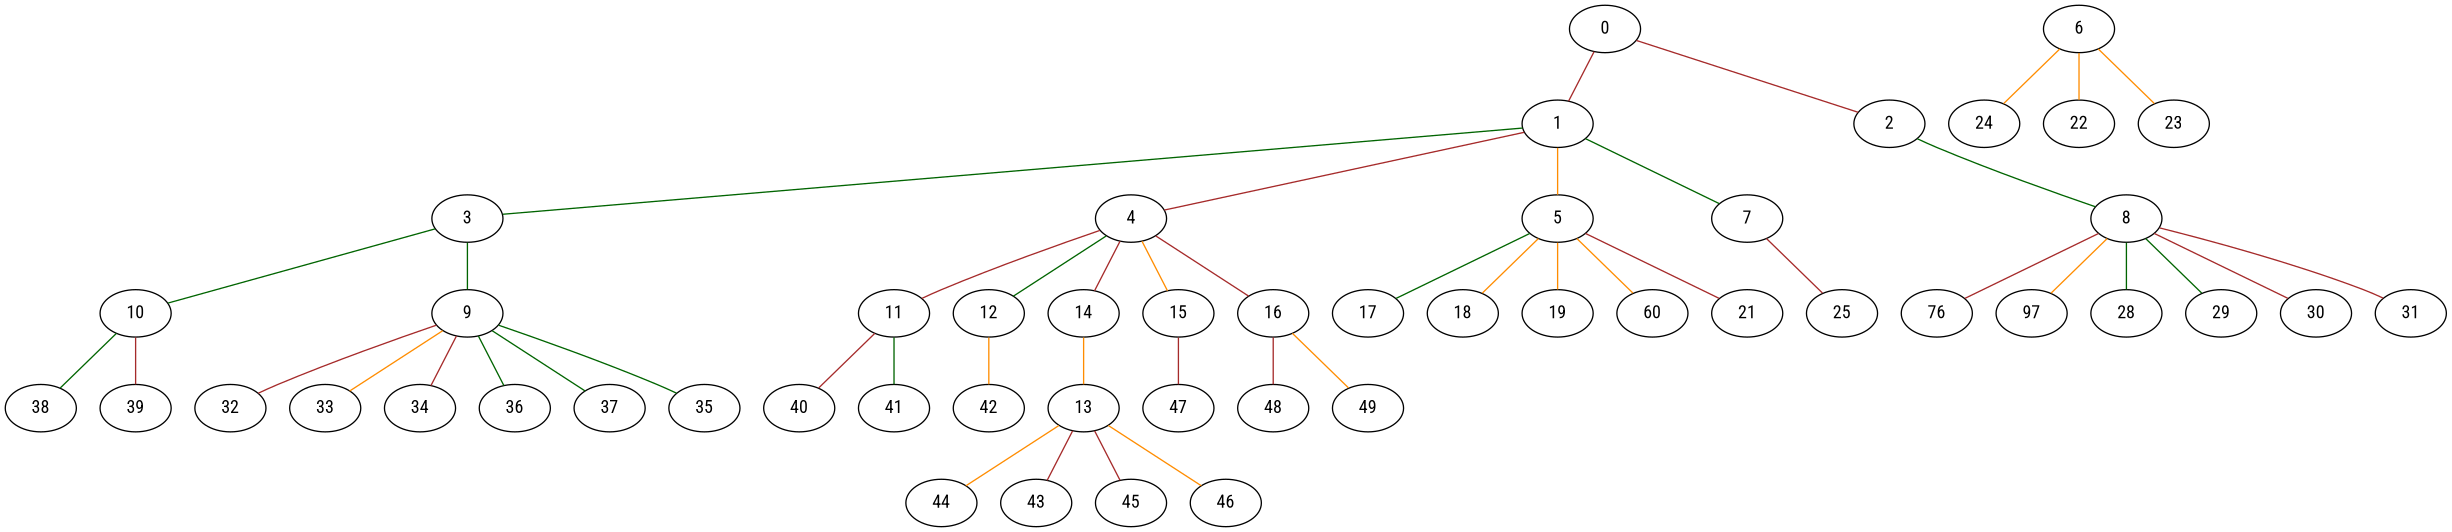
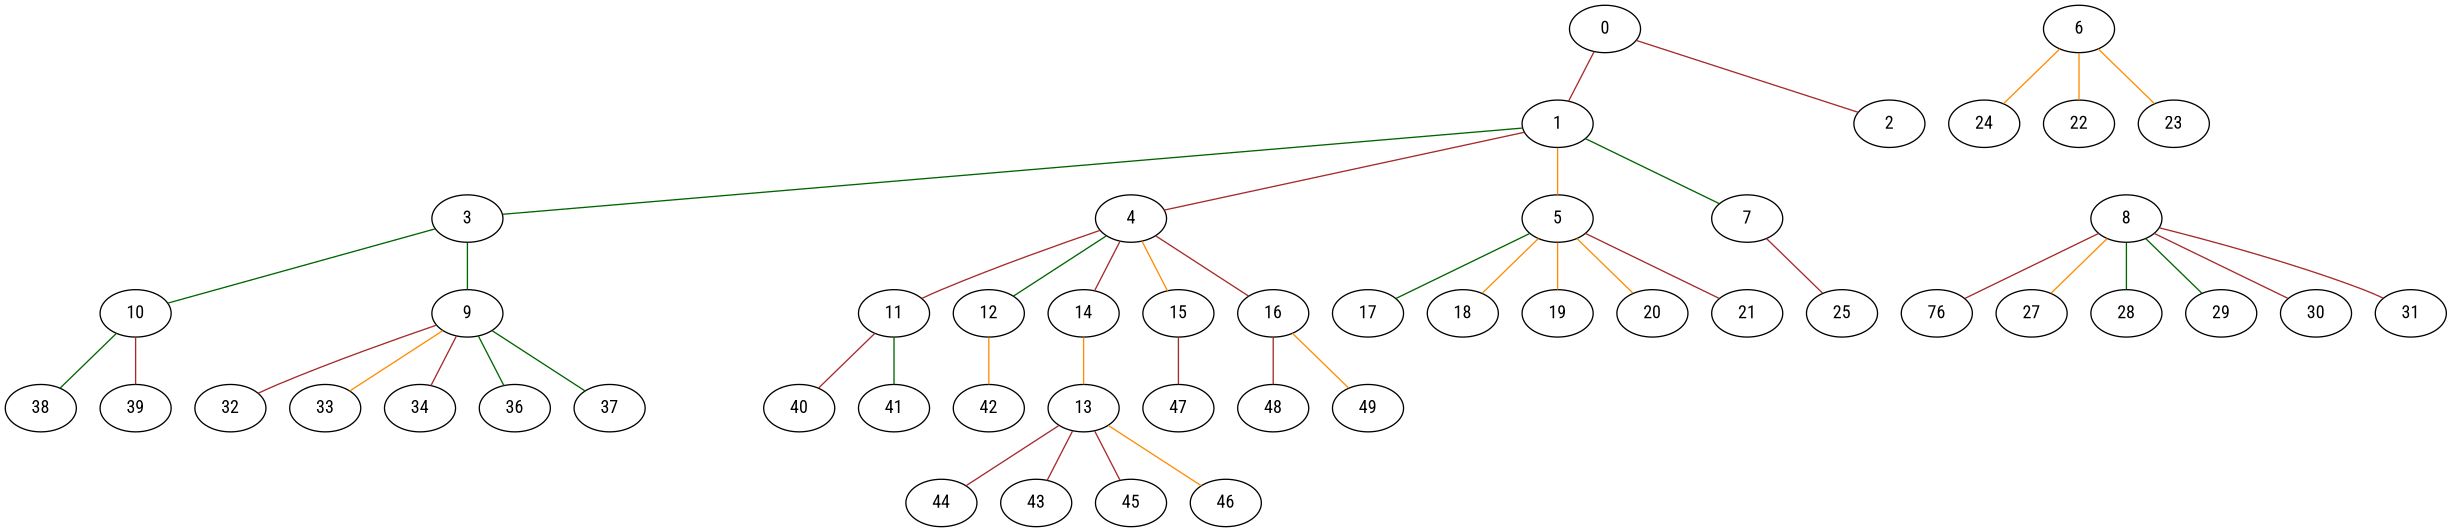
(2006, 175) -> none
(1652, 313) -> (1652, 313)
(2032, 313) -> (2032, 313)
(704, 408) -> none
(1012, 456) -> (1012, 456)
